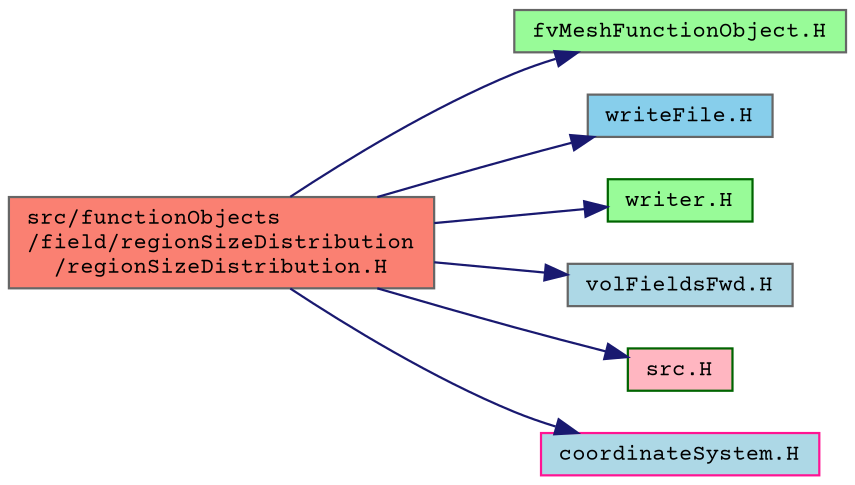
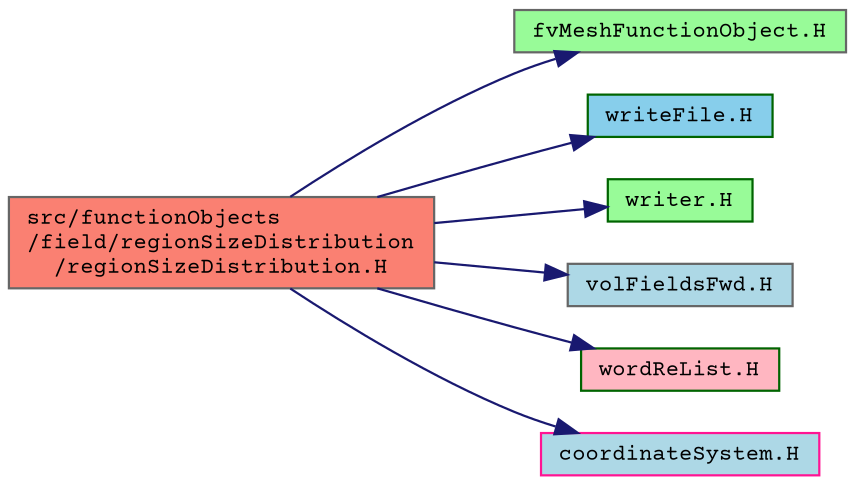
(680, 116) -> (680, 116)
(680, 370) -> (680, 370)
